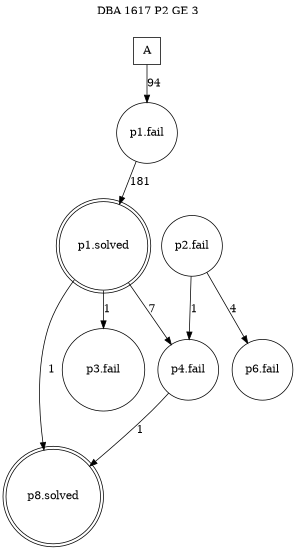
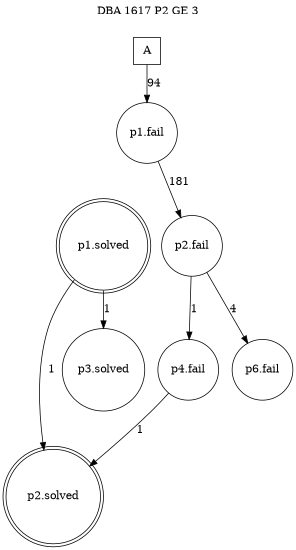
(129, 179) -> (168, 186)
(148, 311) -> none
(104, 370) -> (104, 370)
(53, 497) -> (53, 497)
